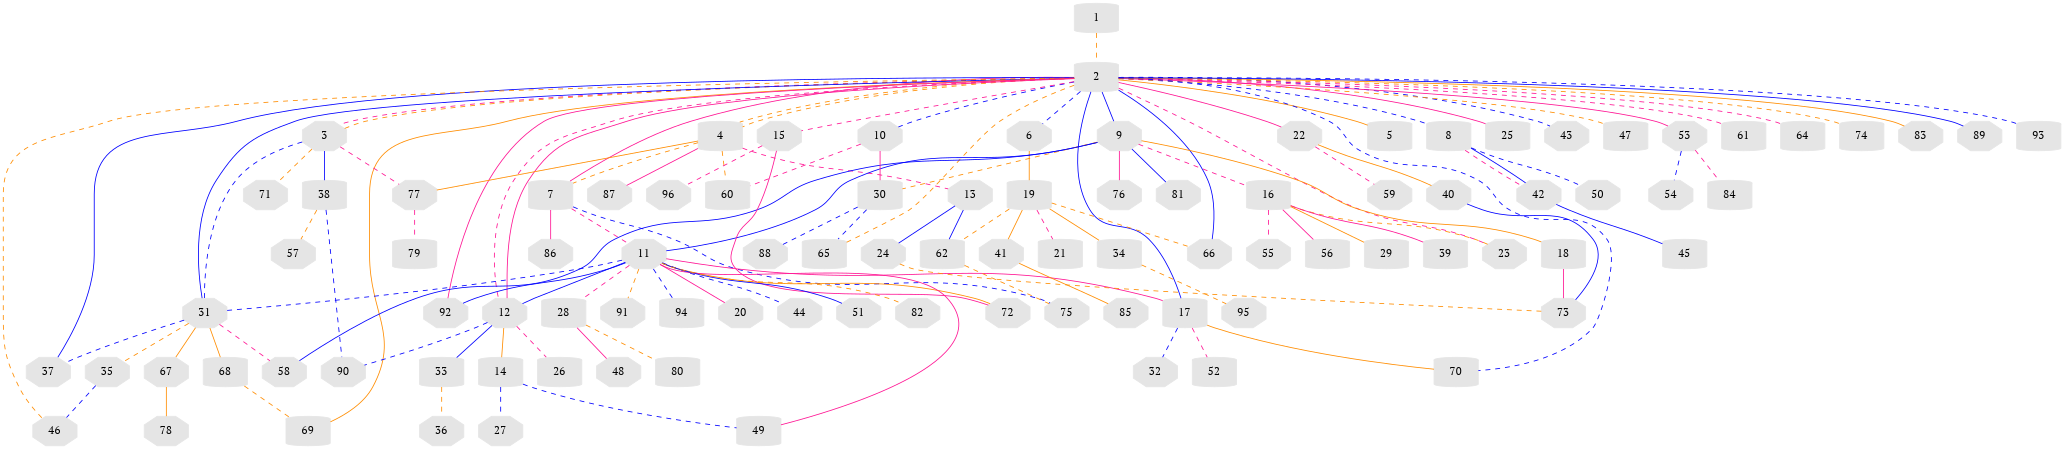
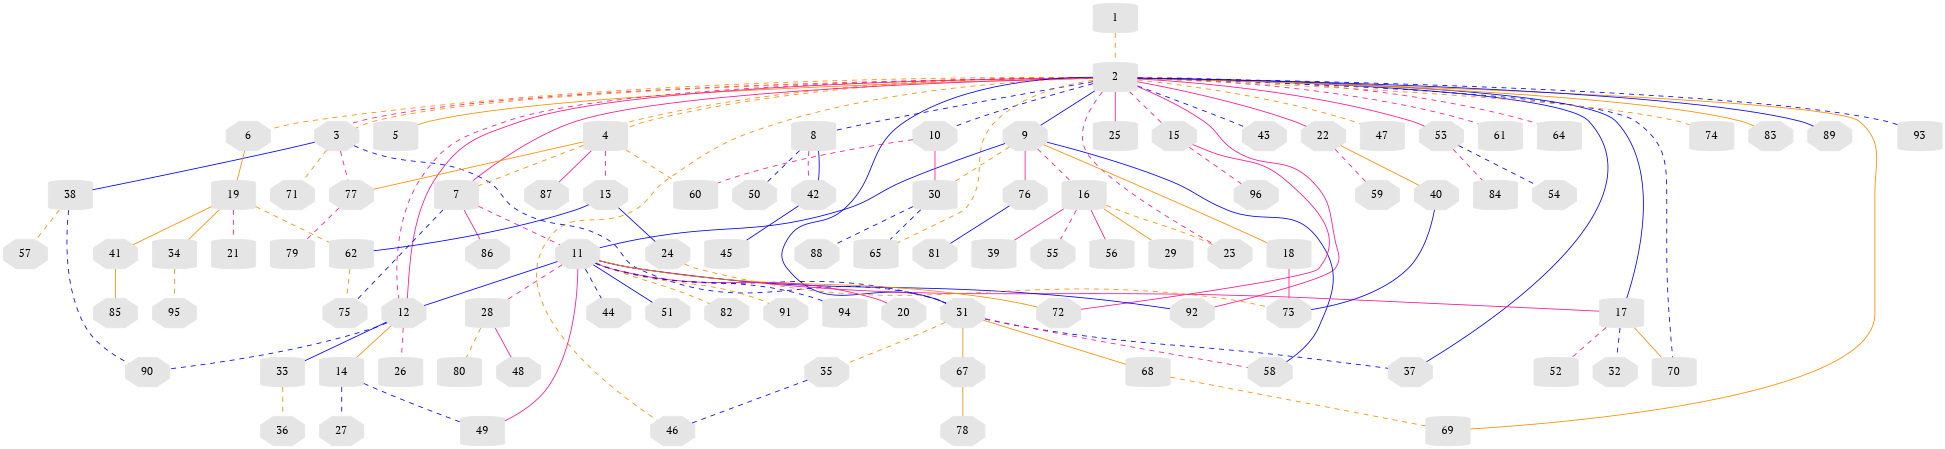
(1062, 108) -> (680, 87)
(1149, 166) -> (980, 225)
(1210, 254) -> none
